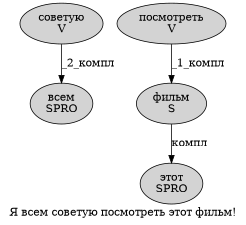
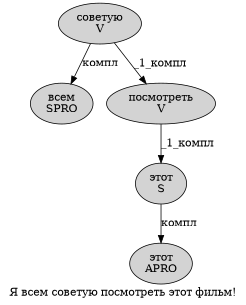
none -> (128, 60)
(88, 64) -> (100, 64)
(172, 104) -> (161, 184)
(172, 184) -> (161, 264)
